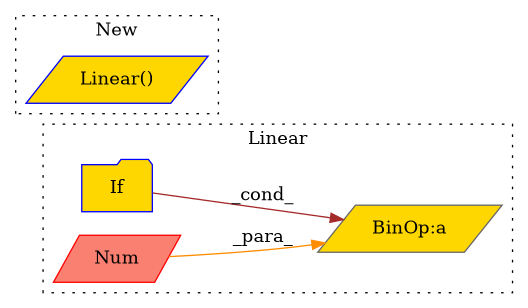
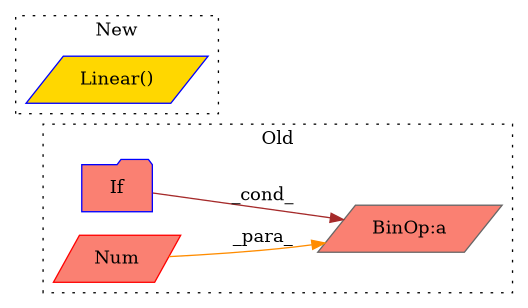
(278, 139) -> (278, 139)
(117, 188) -> (117, 188)
(410, 229) -> (410, 229)
